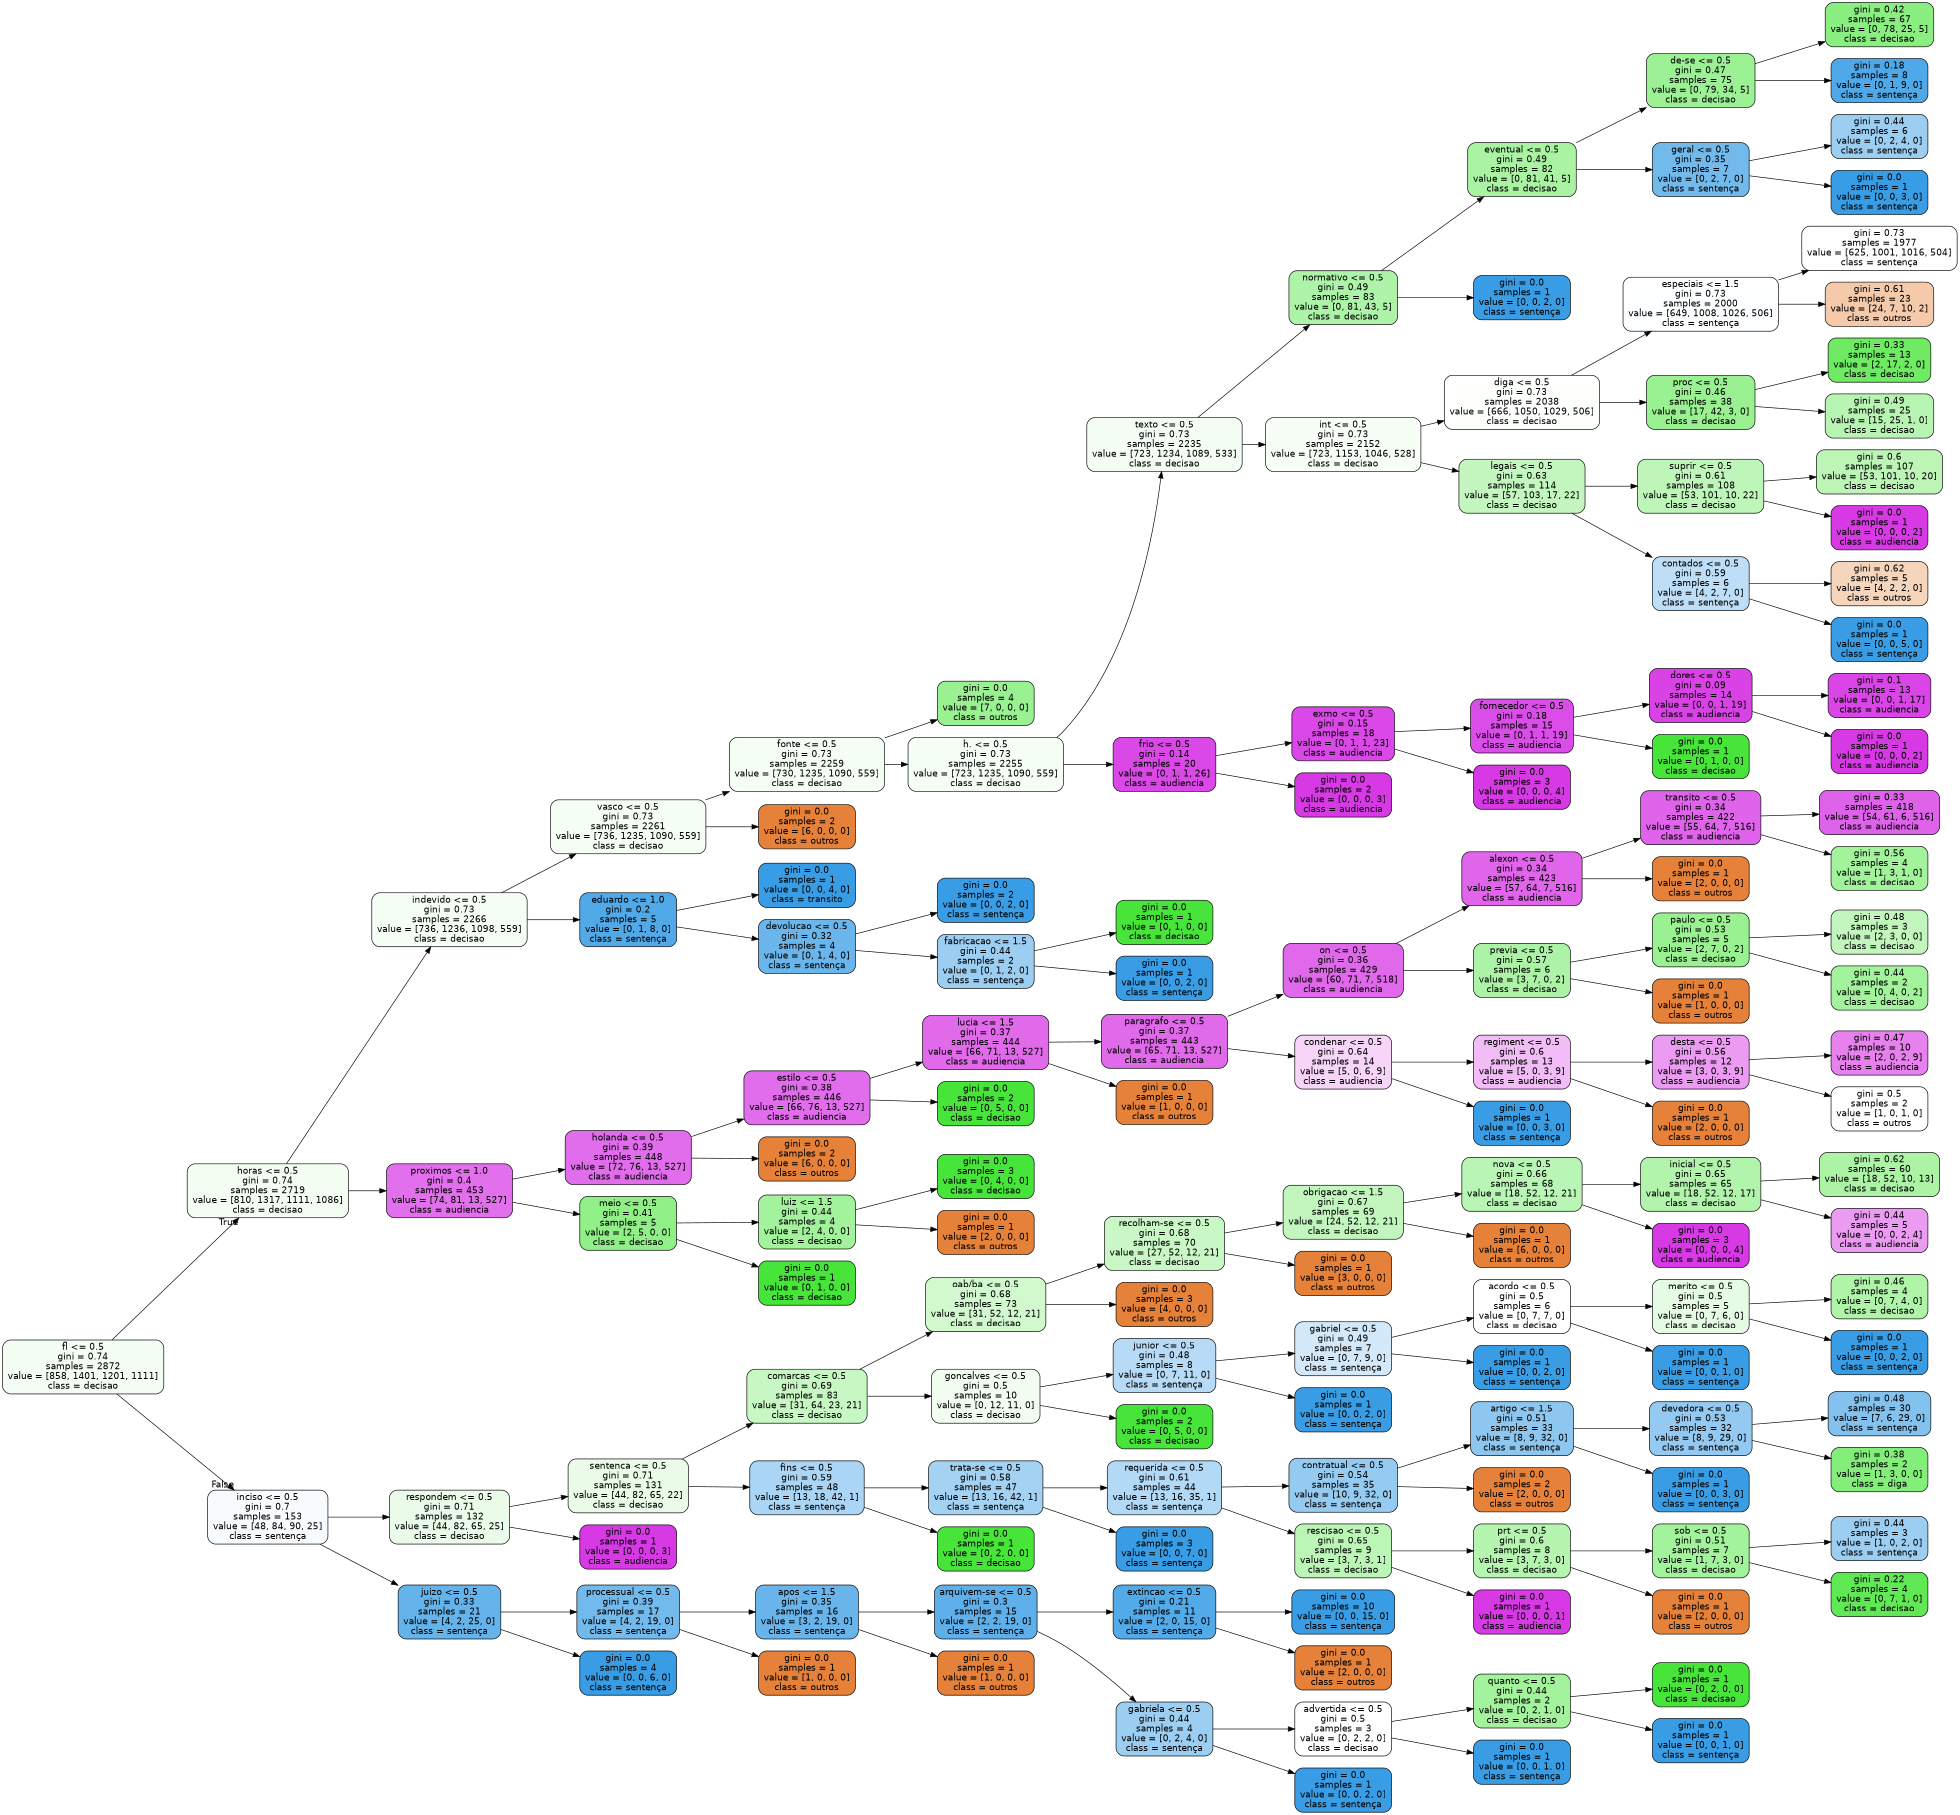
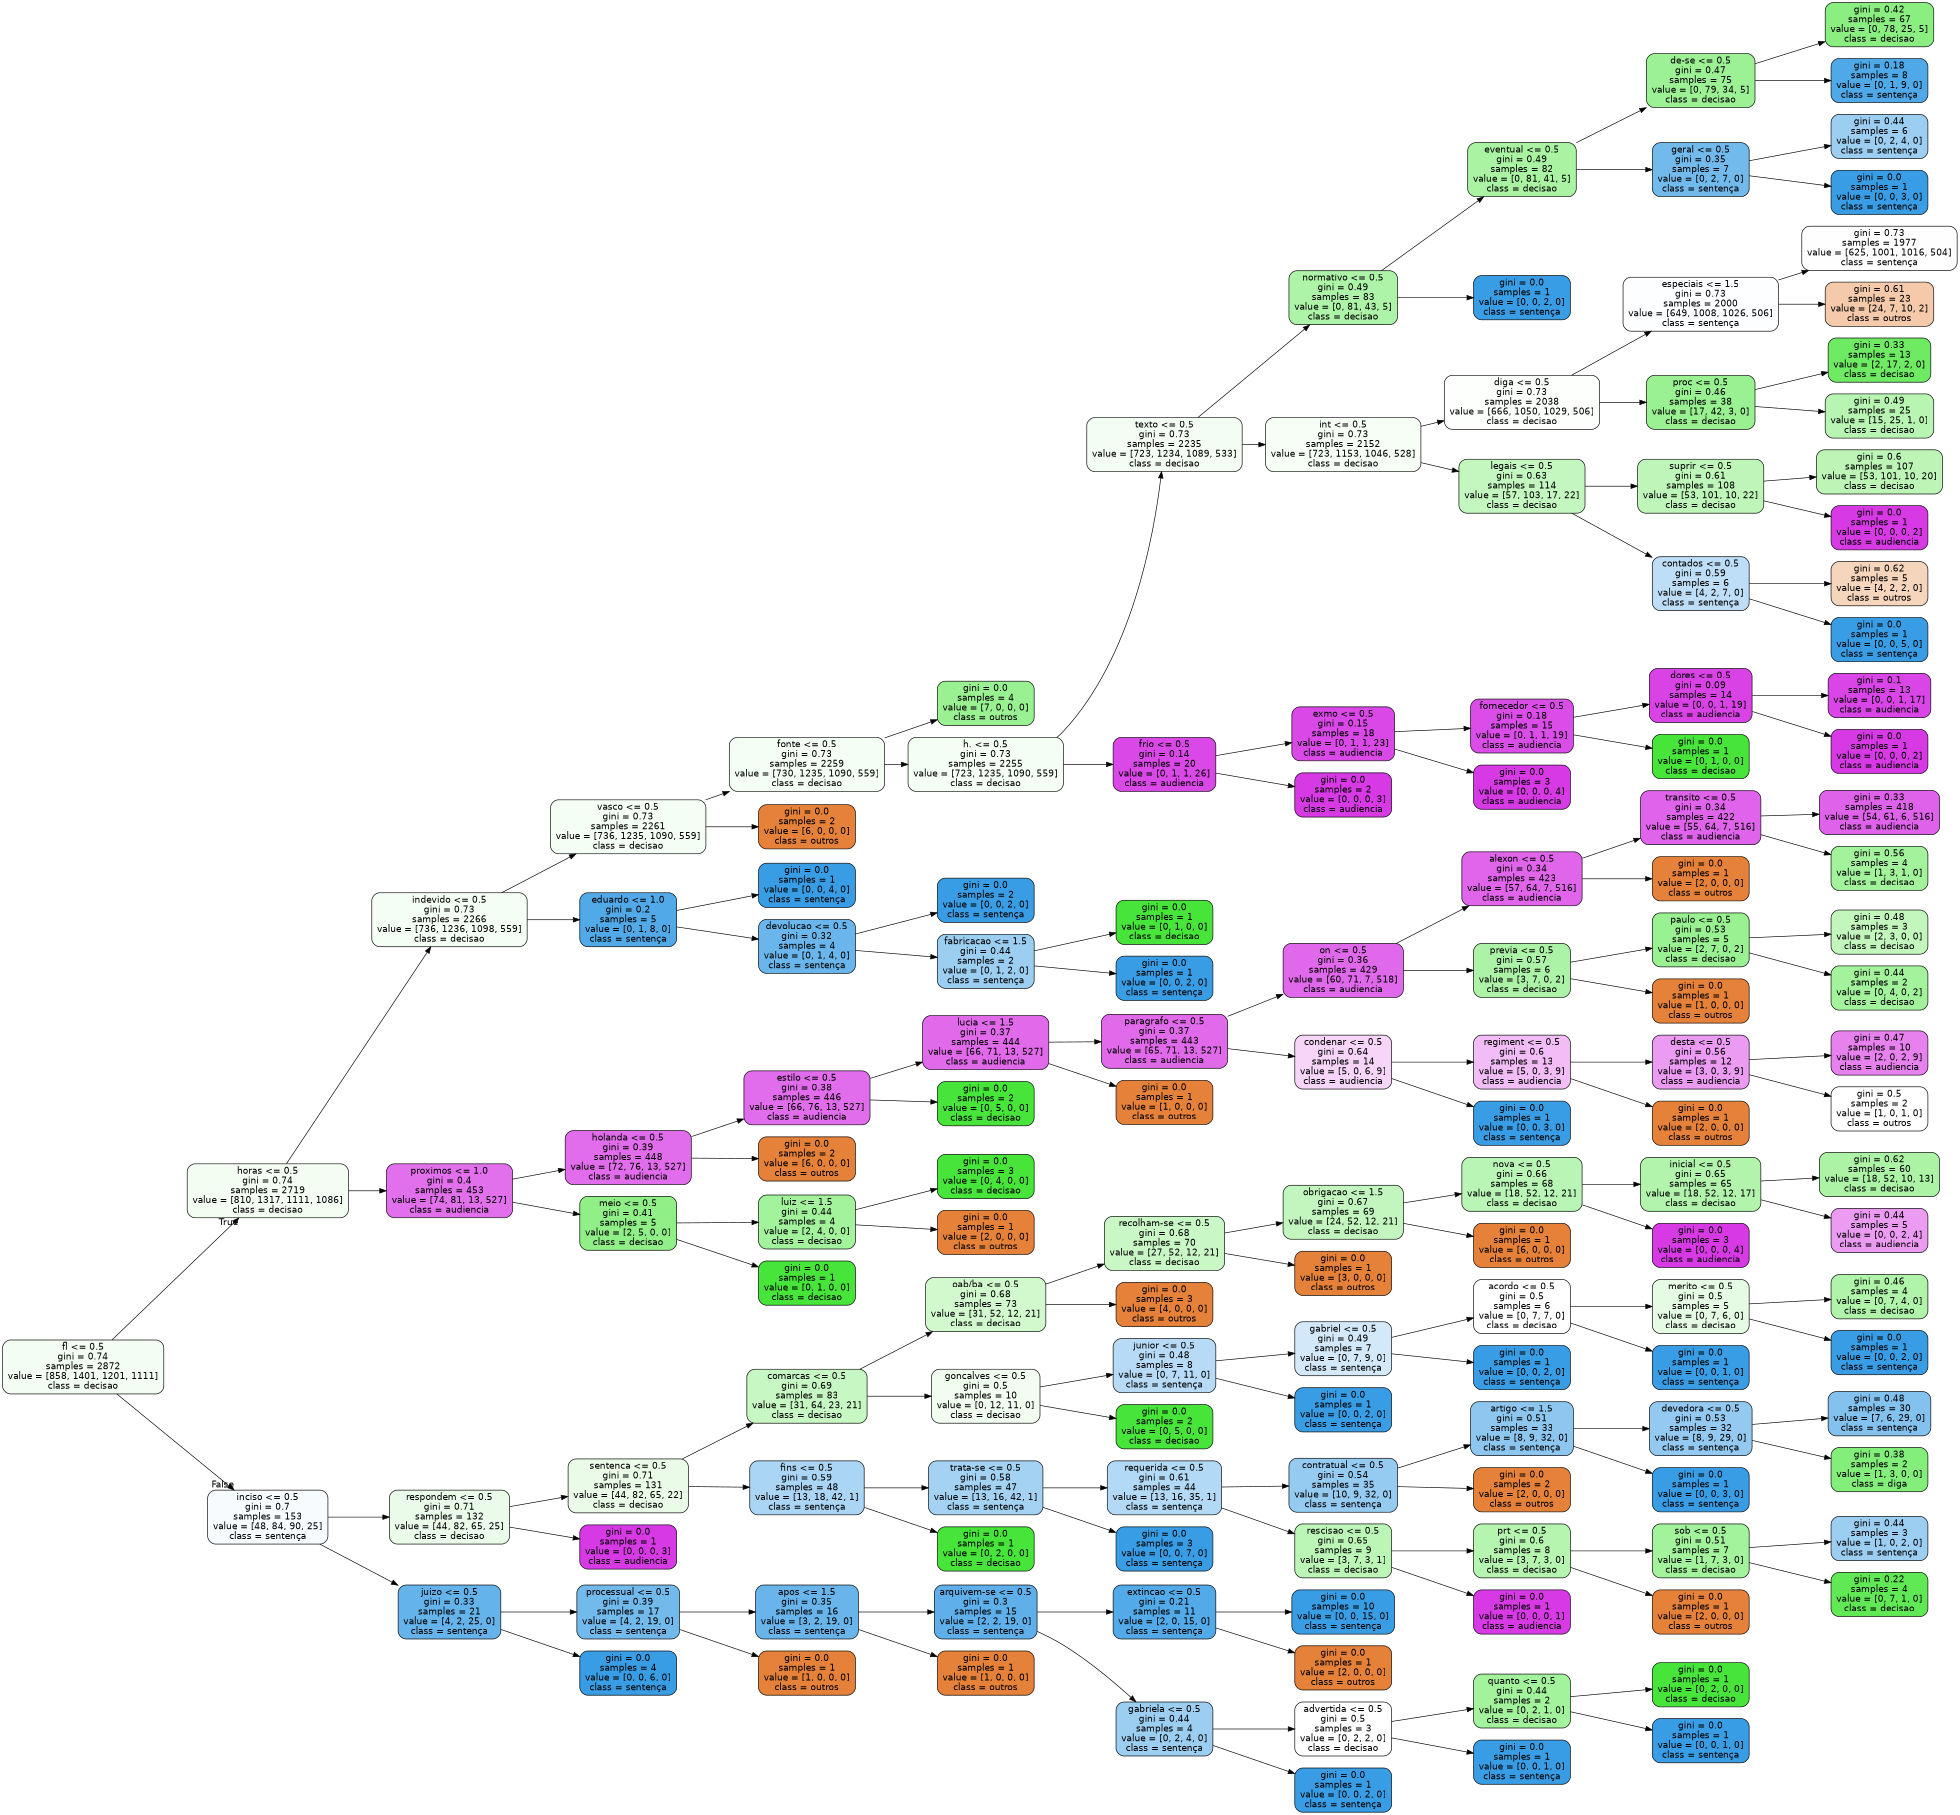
(807, 885) -> (807, 885)
